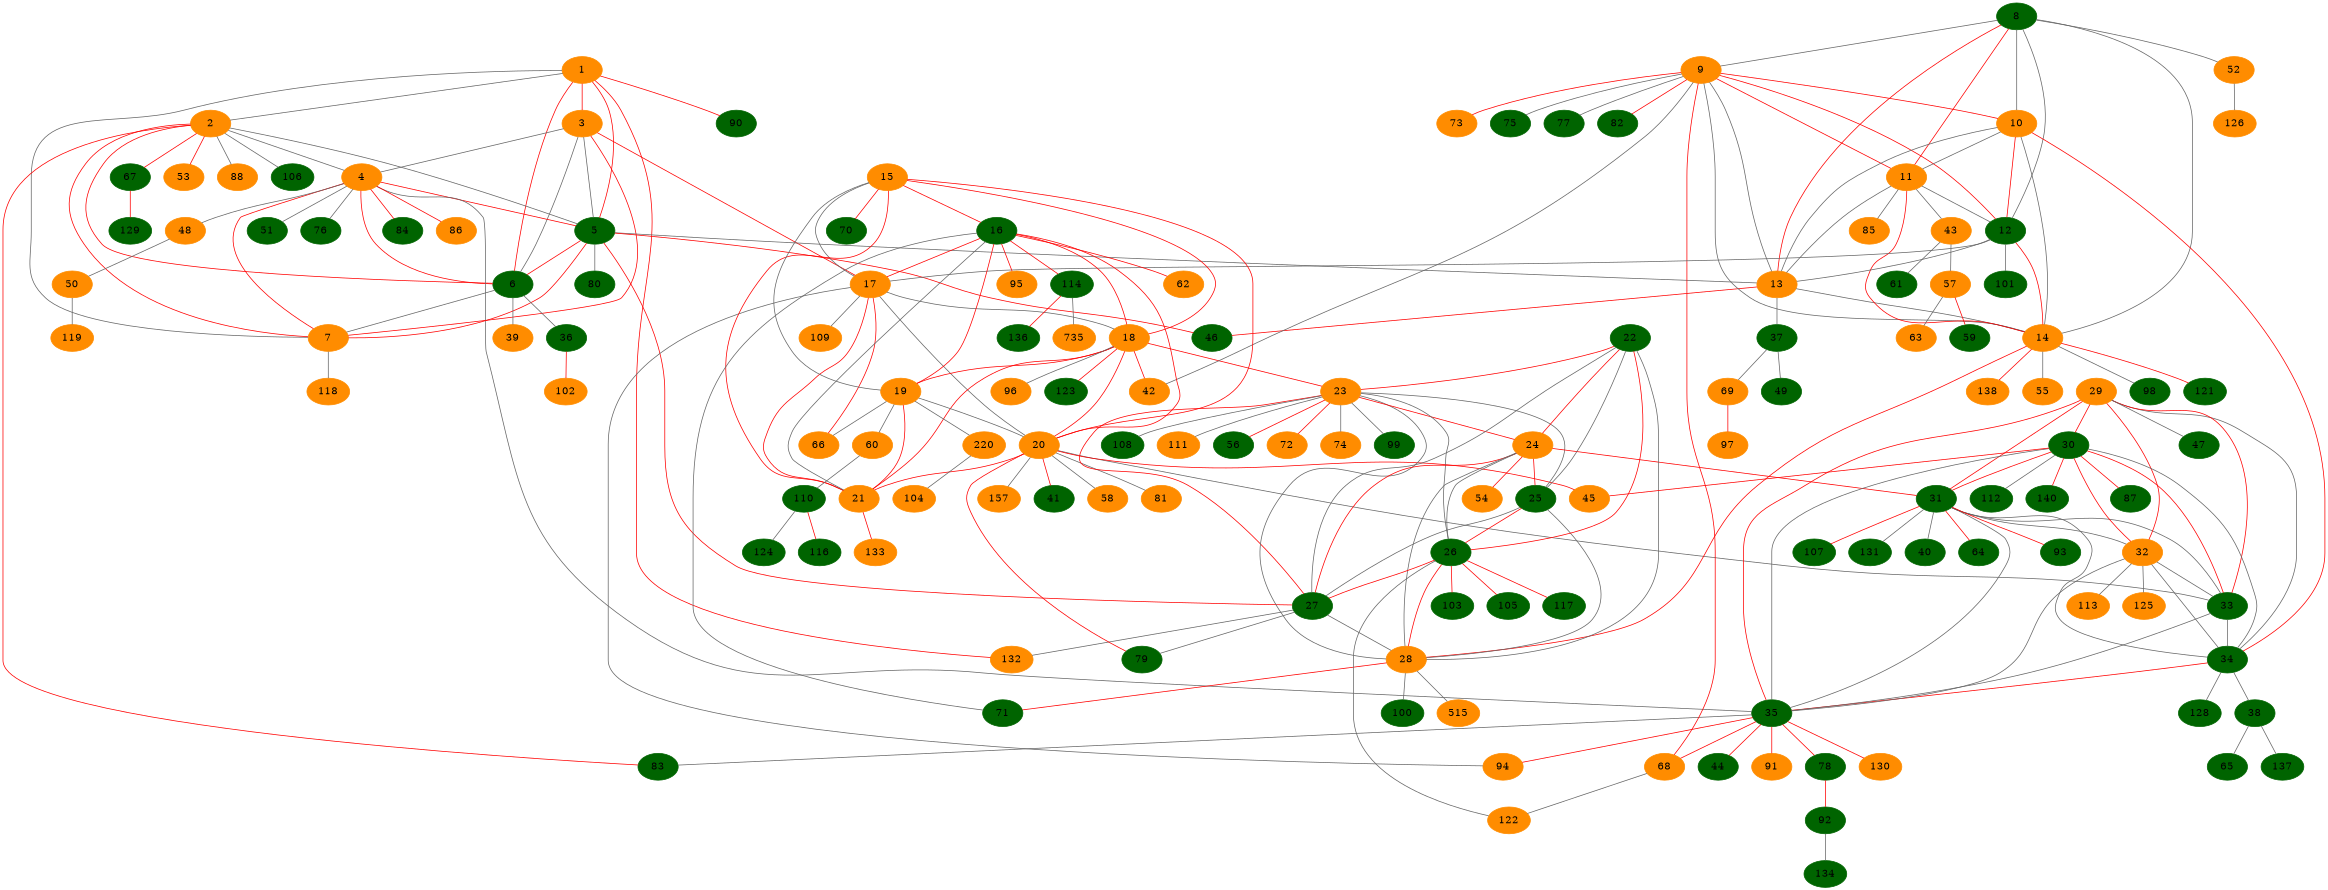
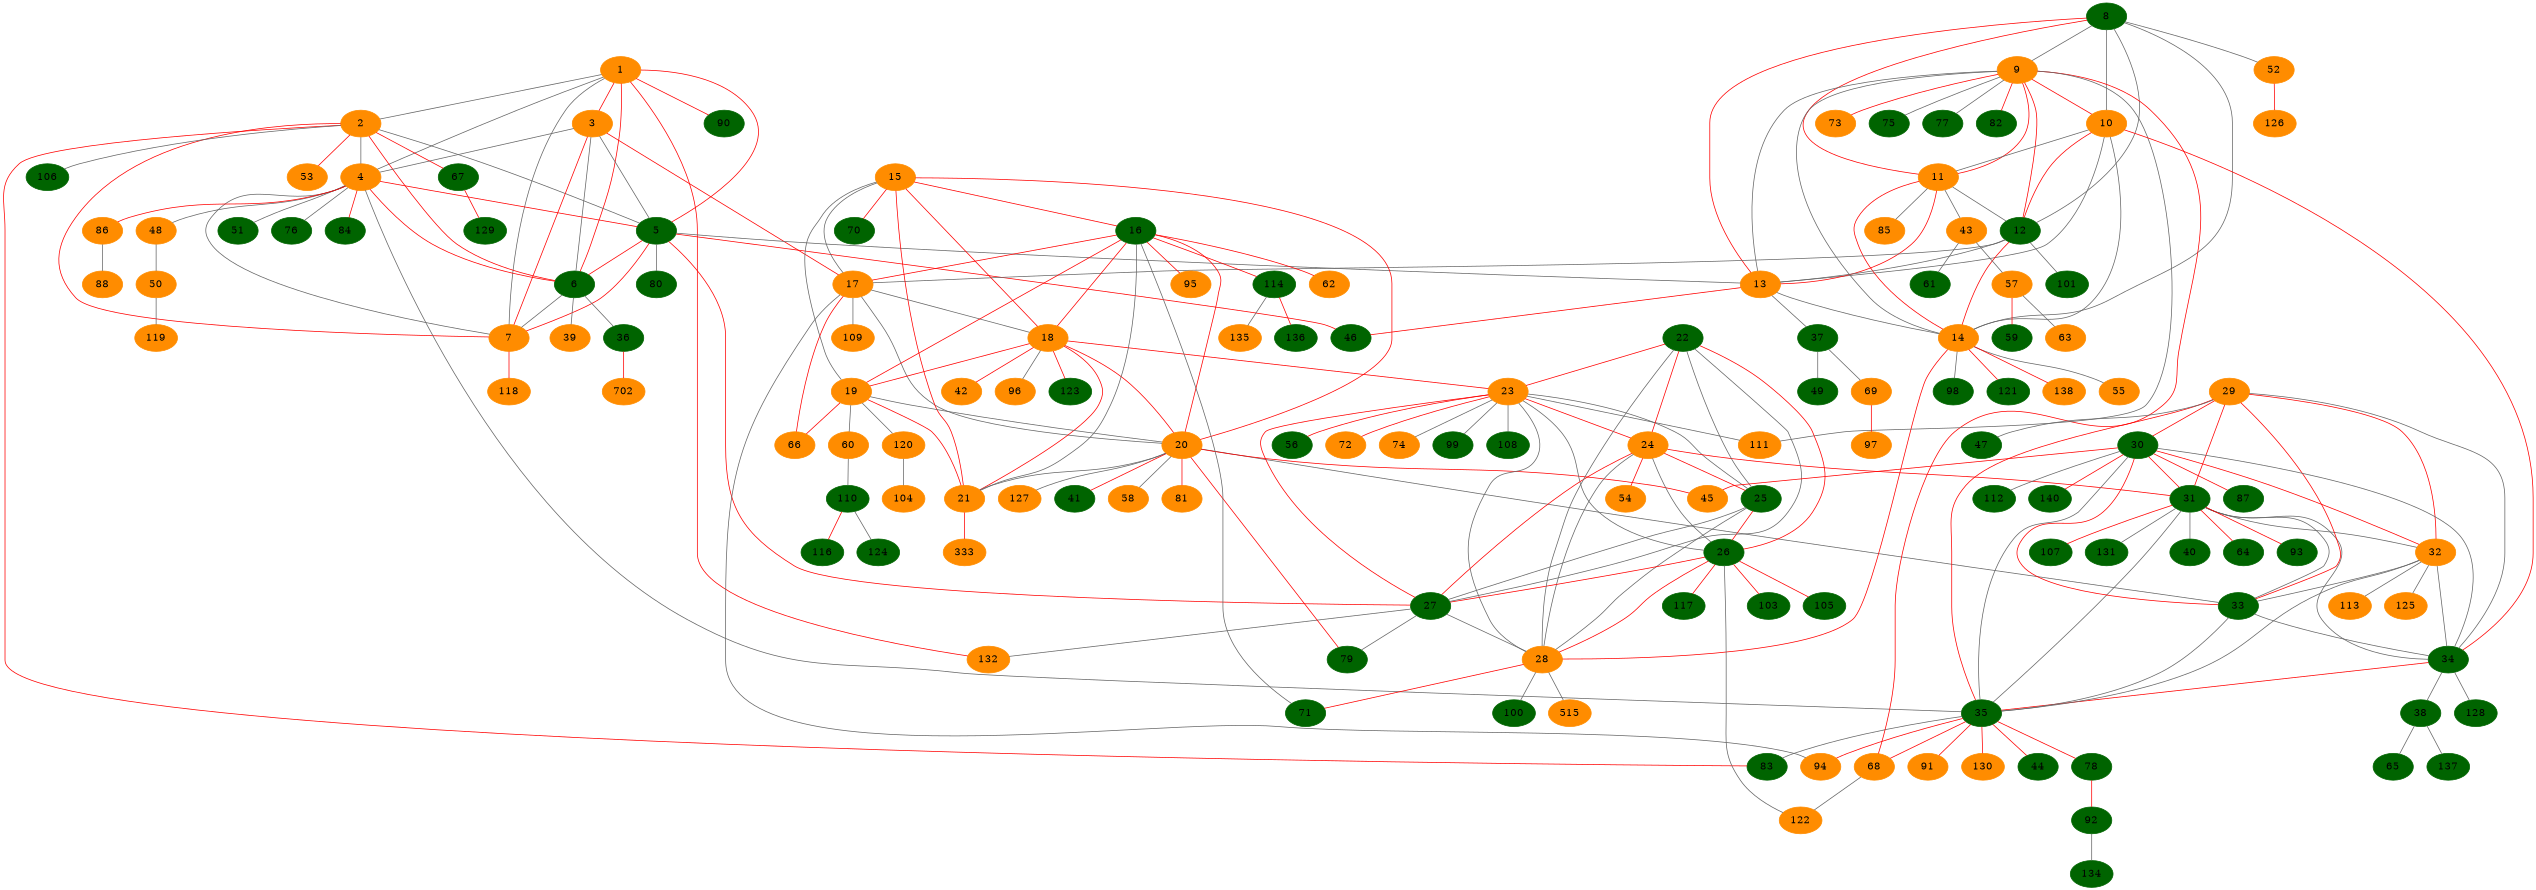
(2234, 97) -> (2274, 97)
none -> (490, 121)
(224, 150) -> (103, 258)
(1835, 224) -> (1878, 265)
(234, 235) -> (263, 277)
(1461, 254) -> (2157, 386)
(1074, 338) -> (1240, 338)
(328, 365) -> (509, 365)
(566, 392) -> (624, 392)
(783, 406) -> none
(860, 418) -> (823, 418)
(984, 445) -> (904, 445)
(961, 471) -> (1073, 471)
(1112, 476) -> (1182, 472)
(999, 499) -> (1020, 499)
(875, 552) -> (965, 552)
